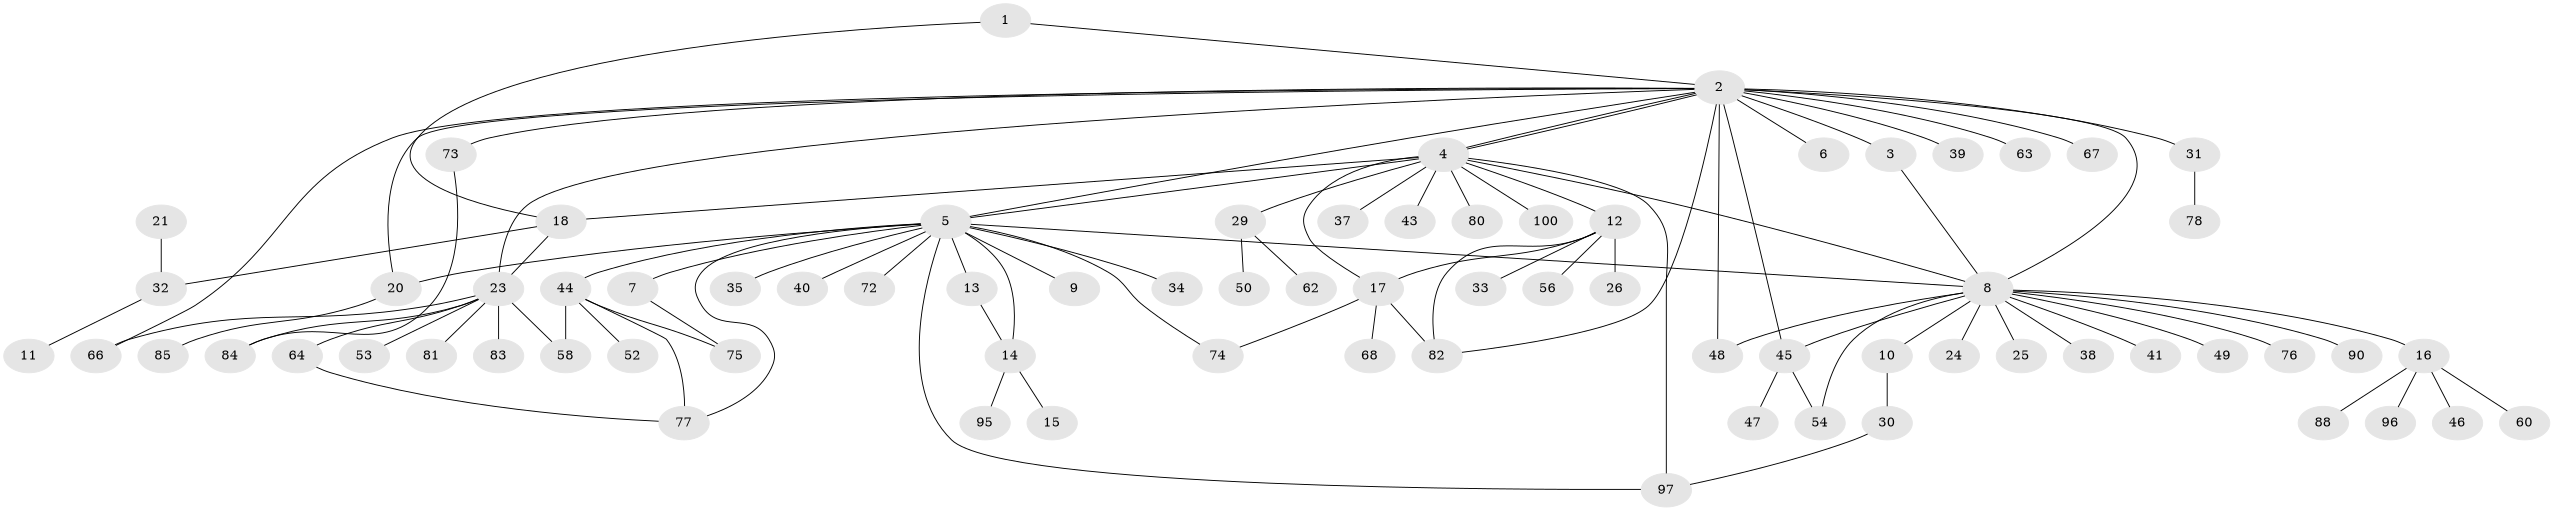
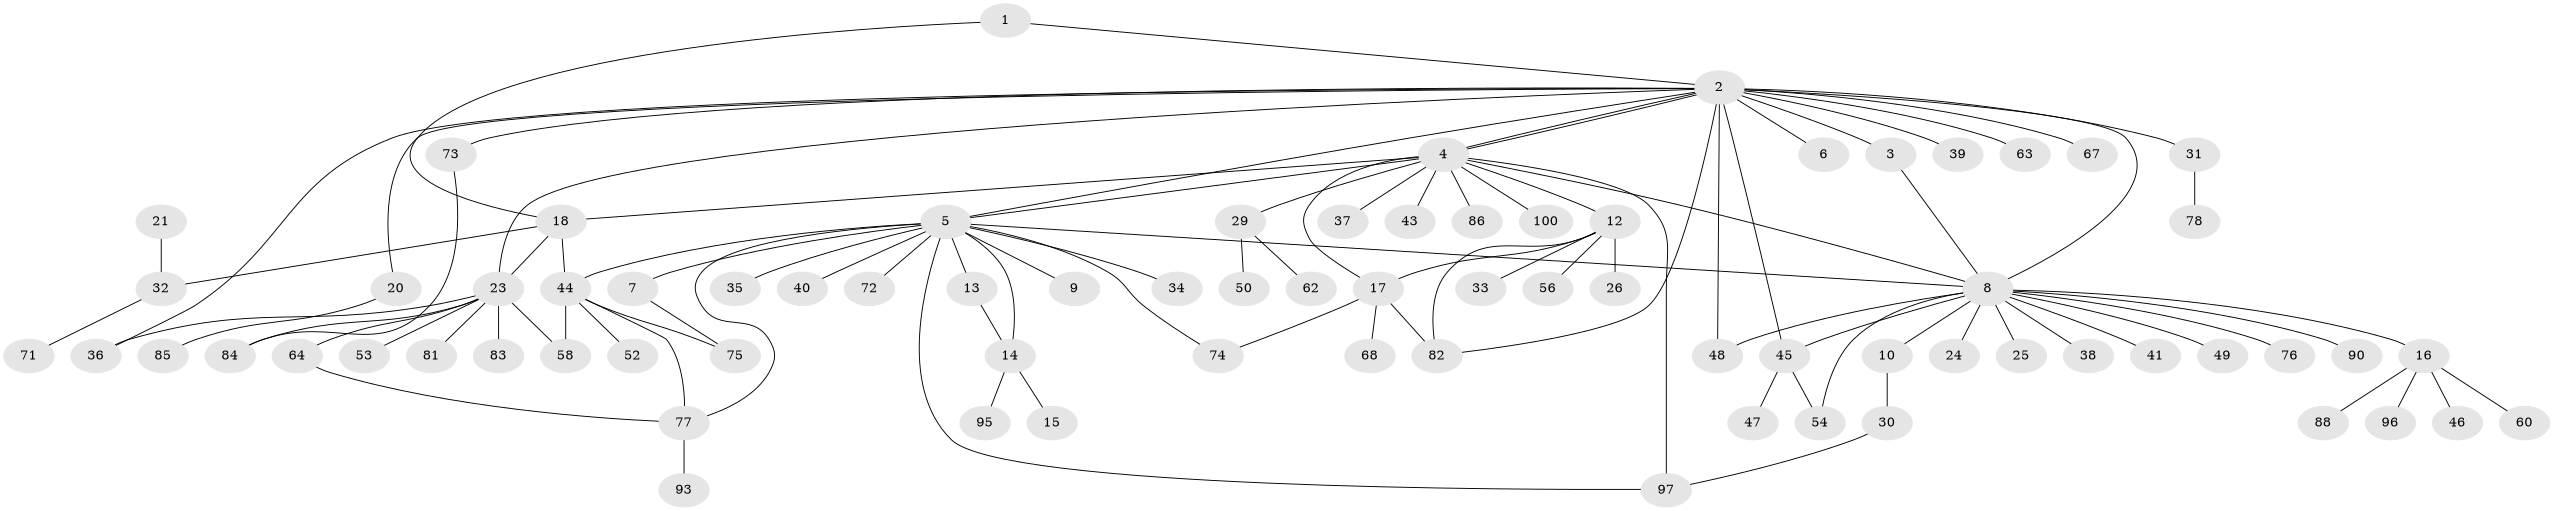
(1477, 222) -> (1477, 222)
(669, 245) -> none
none -> (563, 255)
(29, 356) -> (29, 356)
(96, 356) -> (96, 356)
none -> (684, 490)
